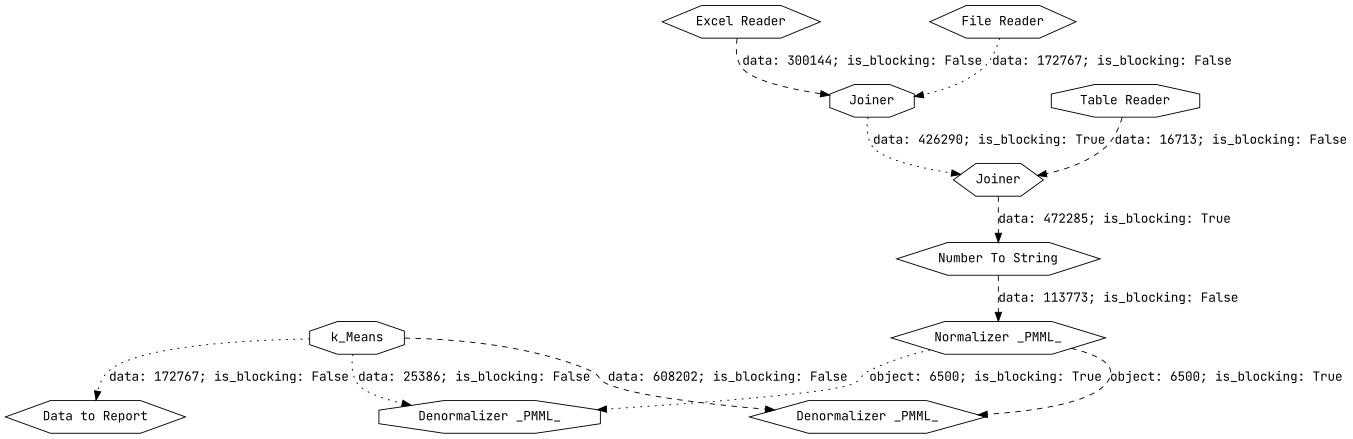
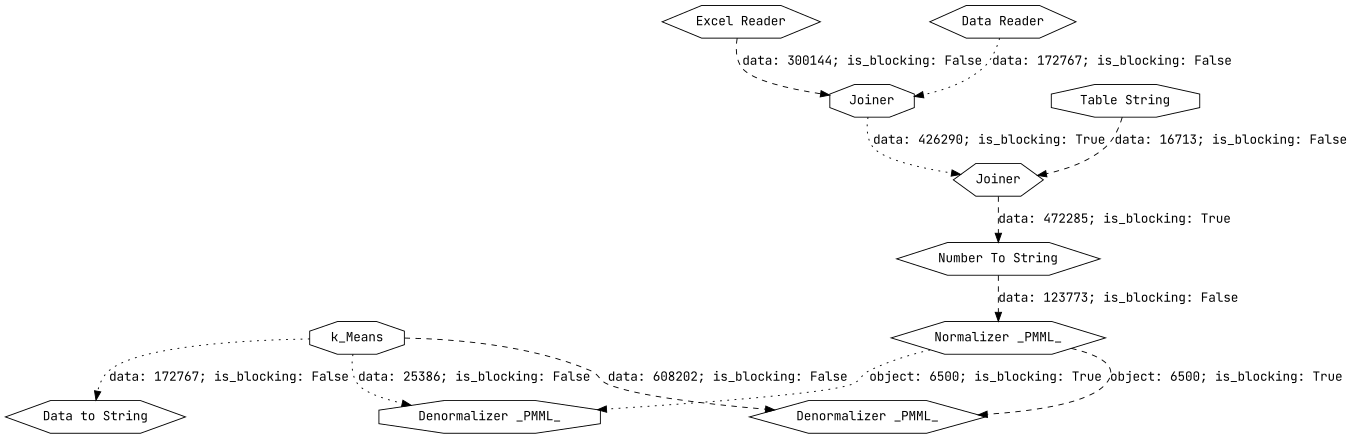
(1003, 22) -> (1003, 22)
(1126, 101) -> (1126, 101)
(1119, 298) -> (1119, 298)
(95, 417) -> (95, 417)
